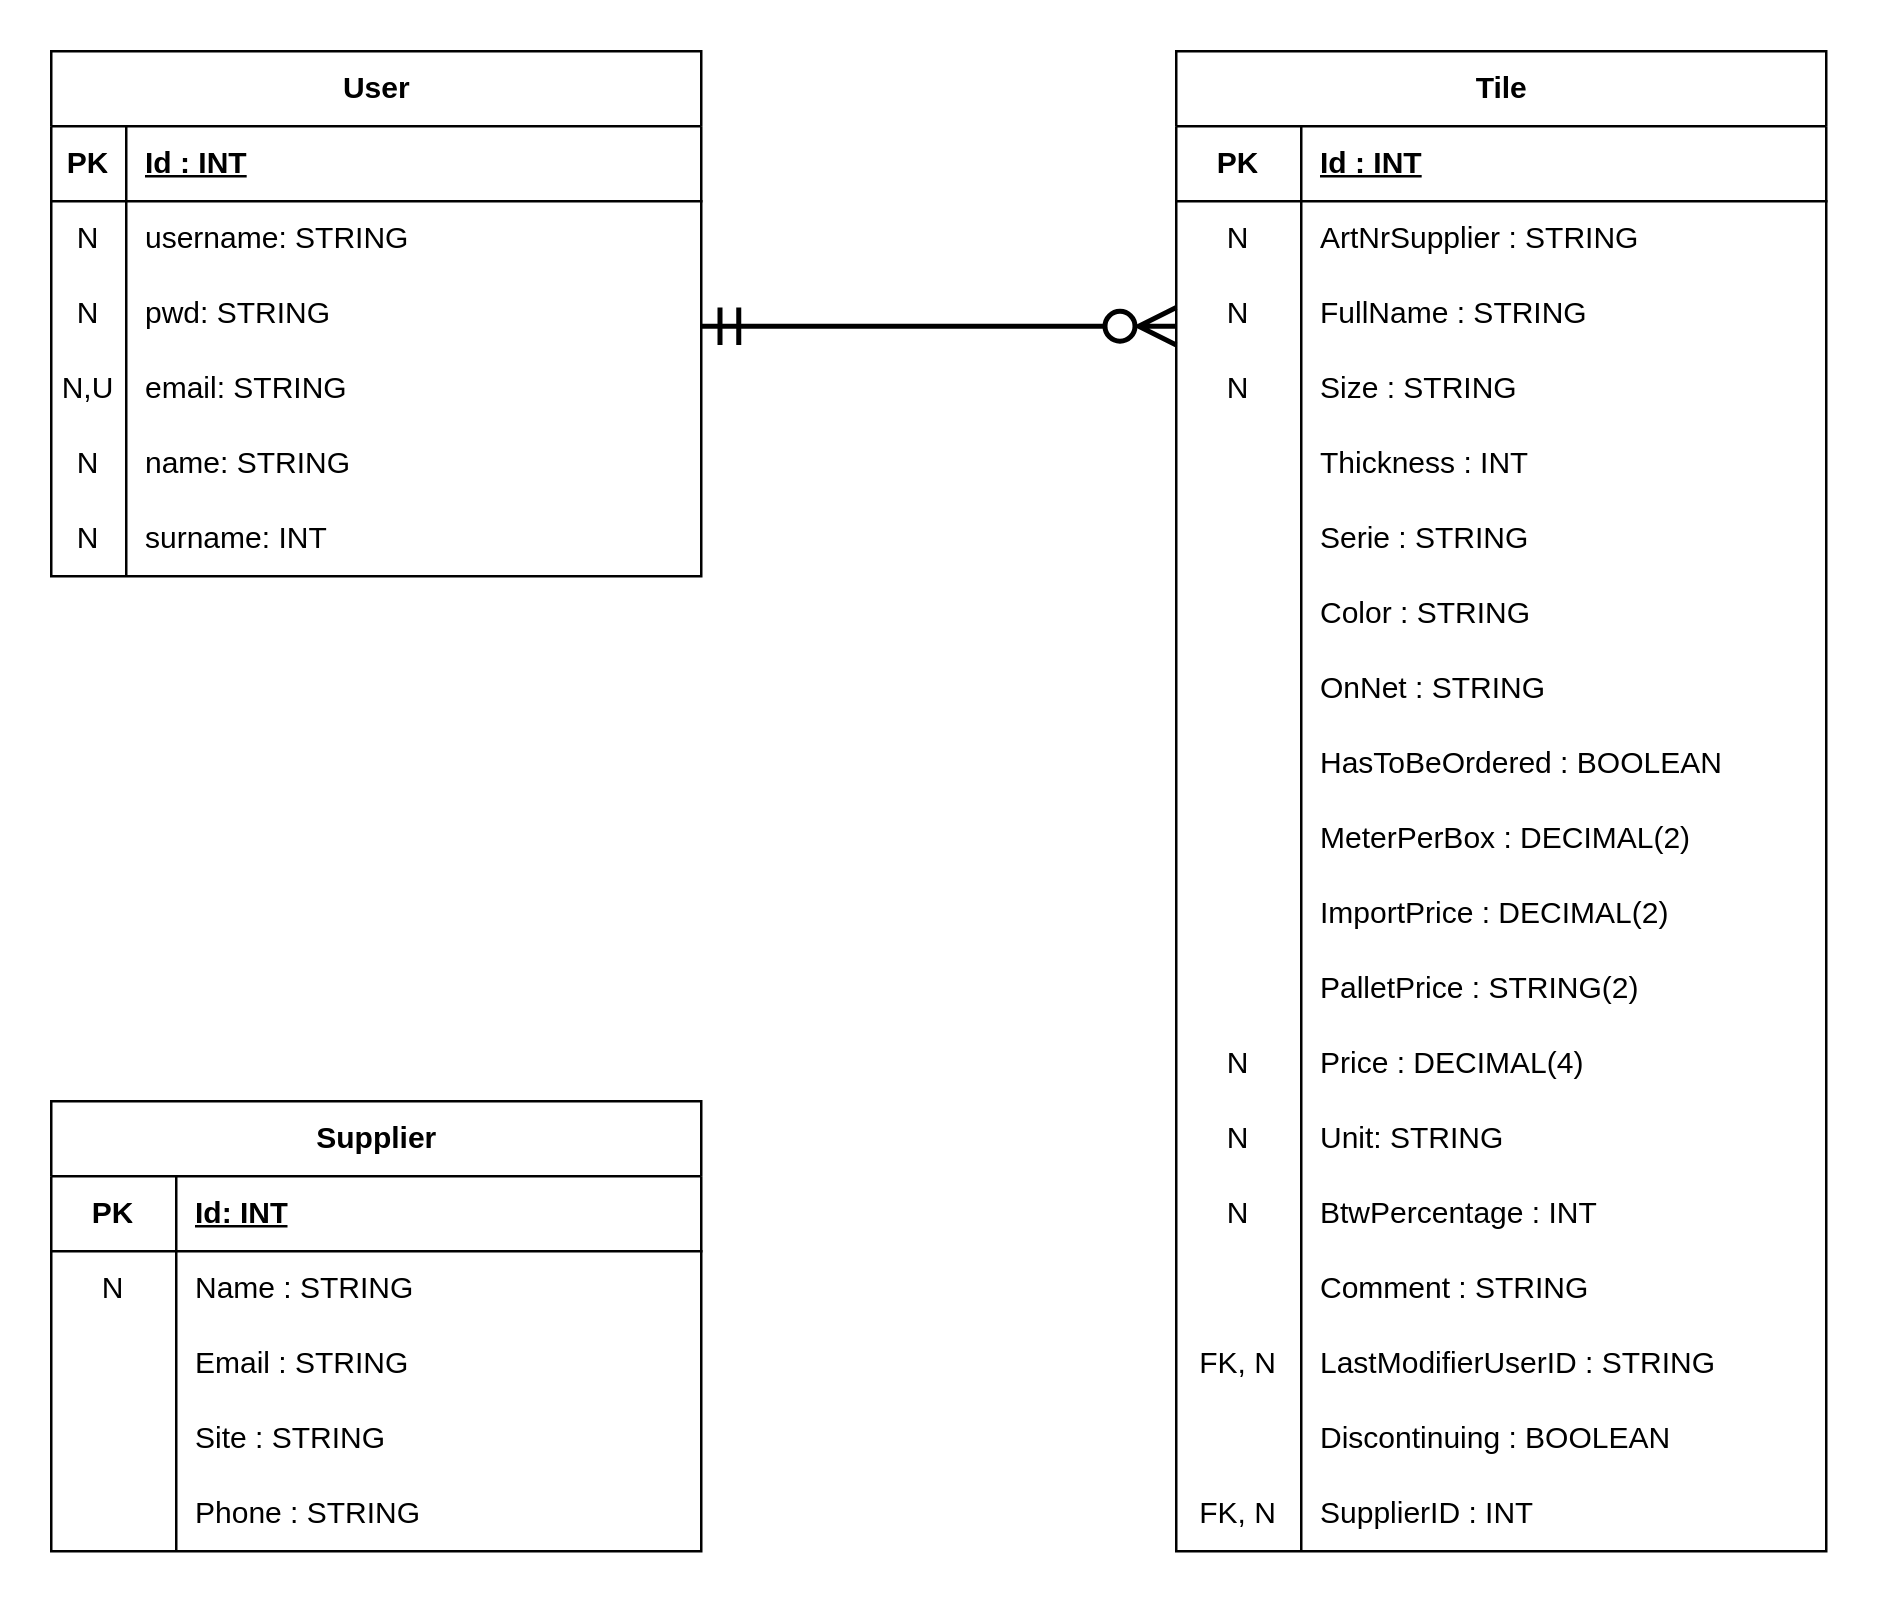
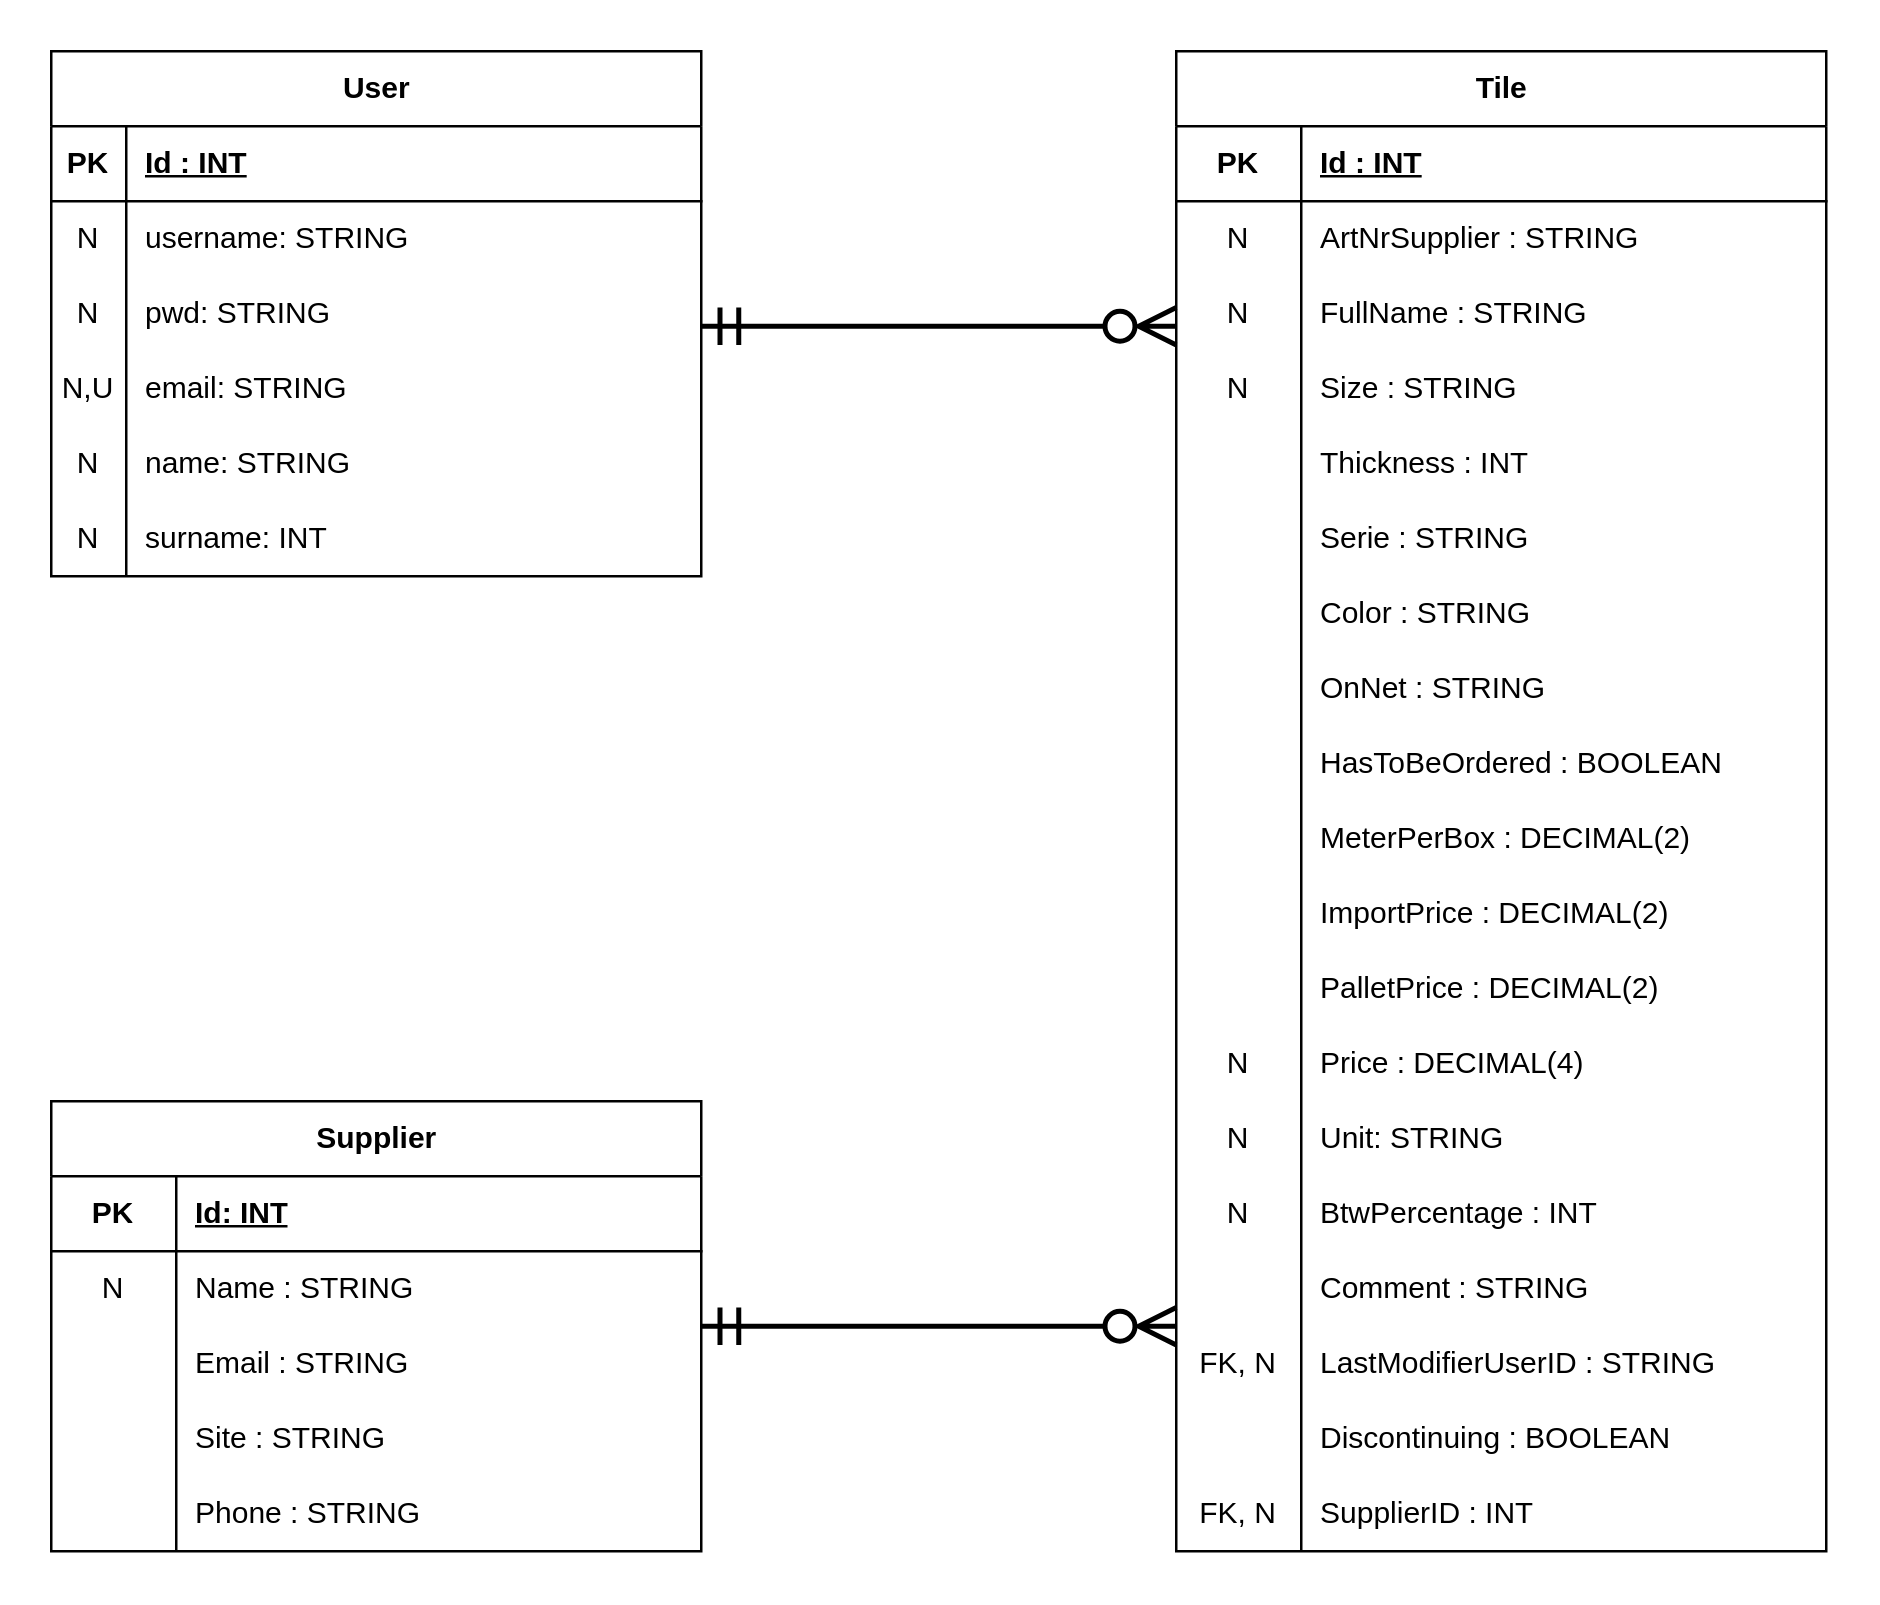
(1491, 989) -> (1499, 989)
none -> (904, 1326)
